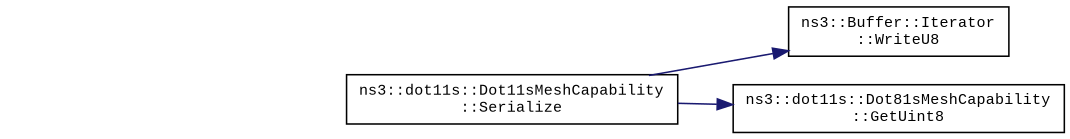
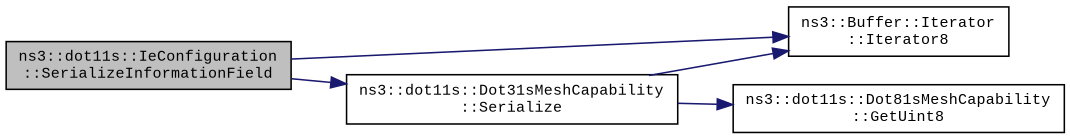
(899, 32) -> (899, 32)
none -> (149, 65)
(512, 99) -> (512, 99)
